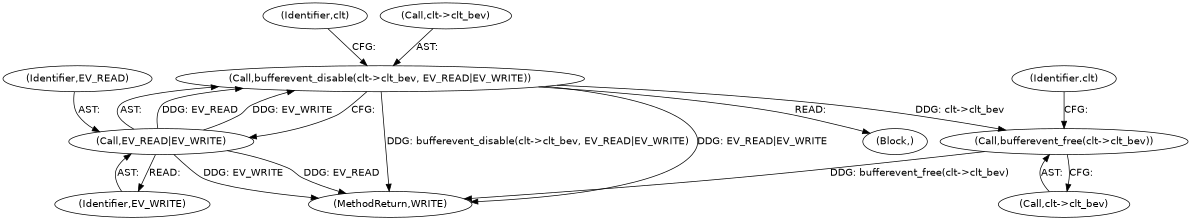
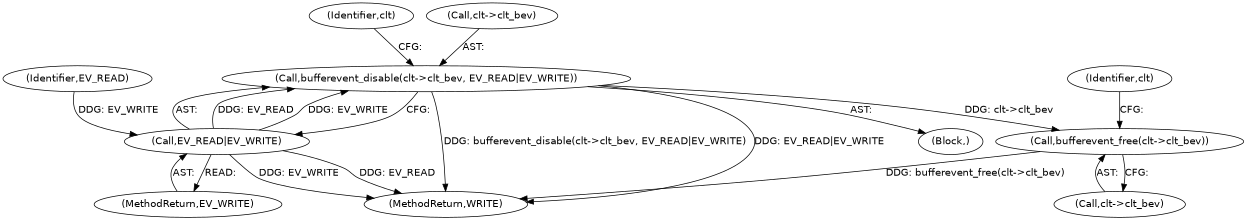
(91, 110) -> (119, 110)
(812, 110) -> (863, 110)
(132, 204) -> (188, 204)
